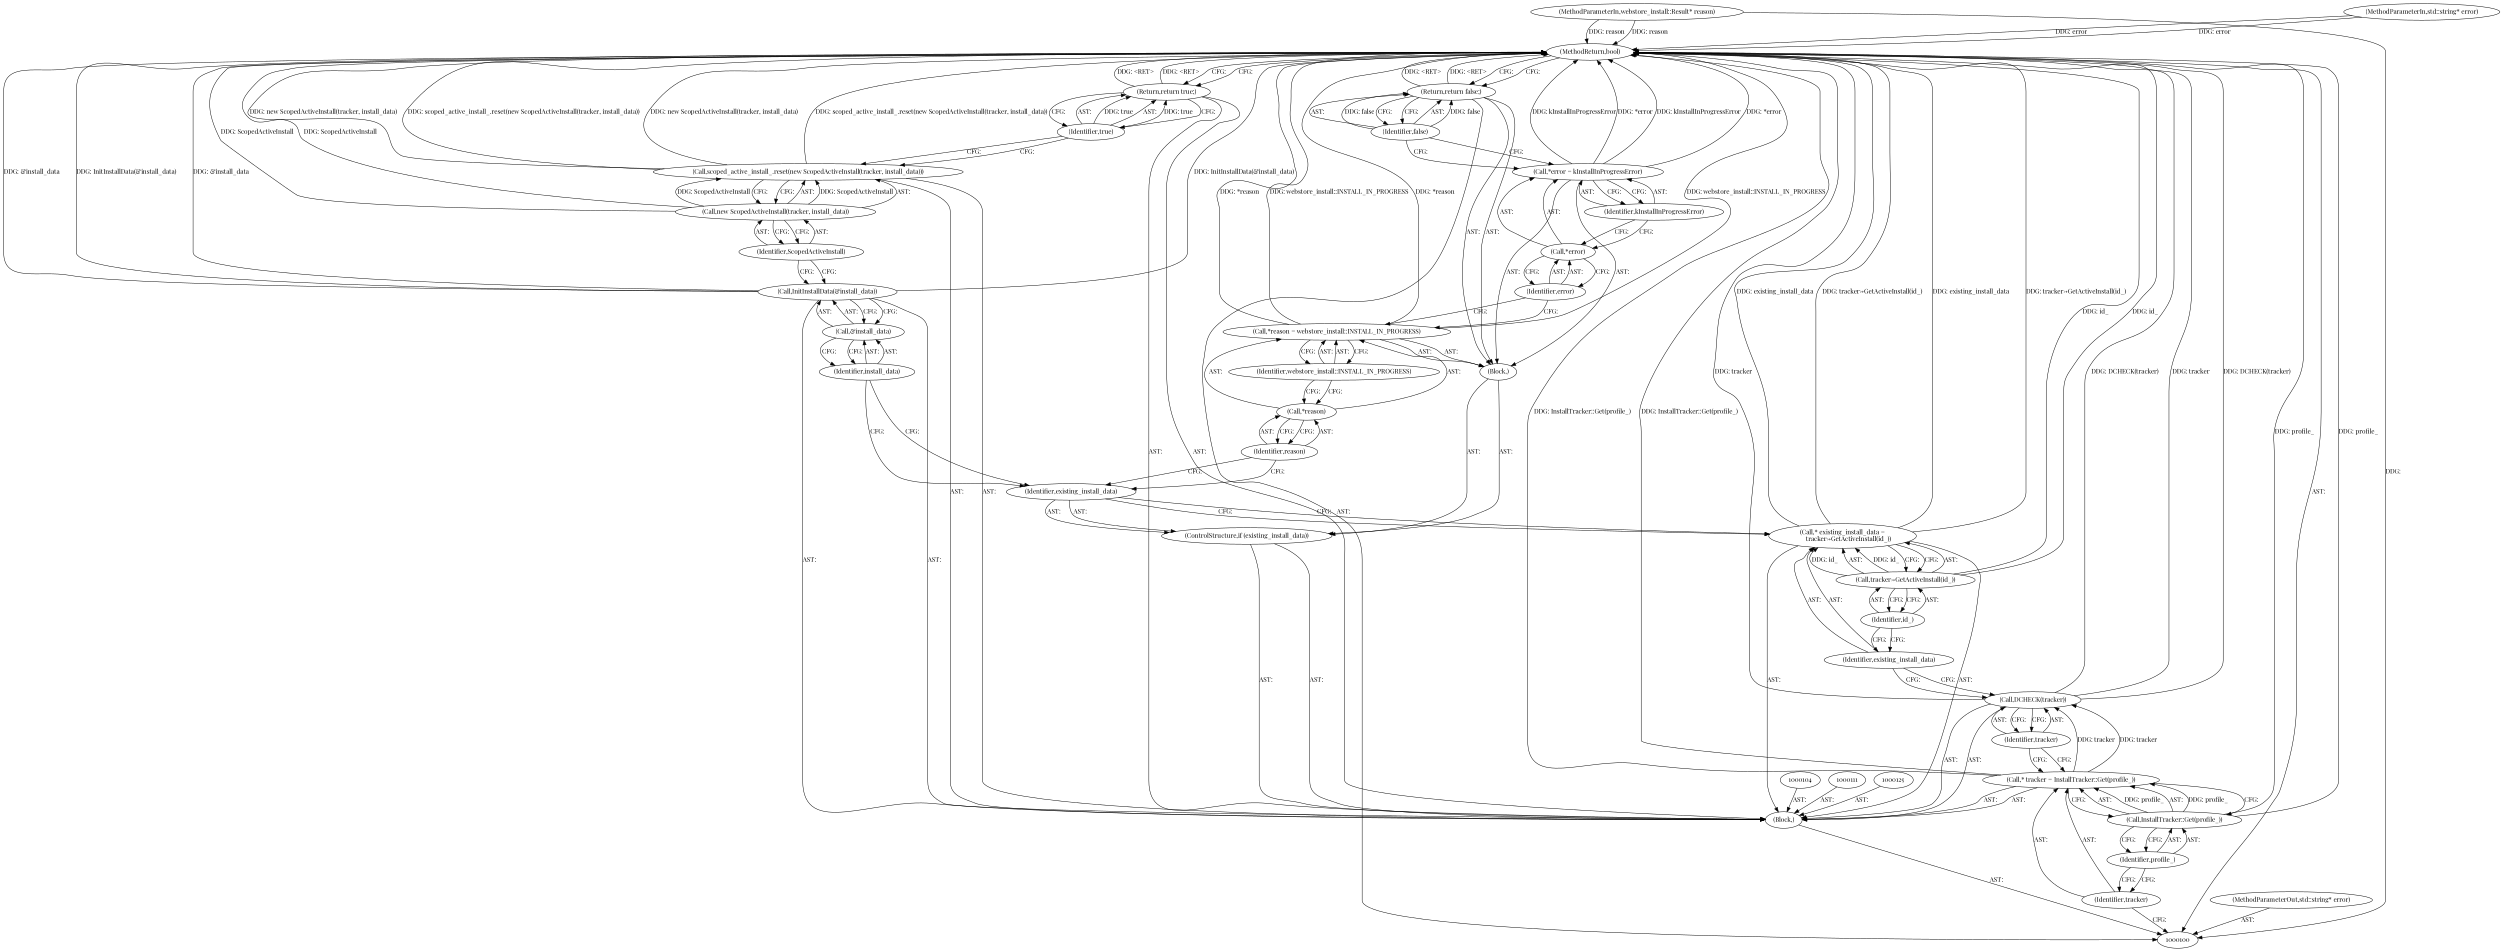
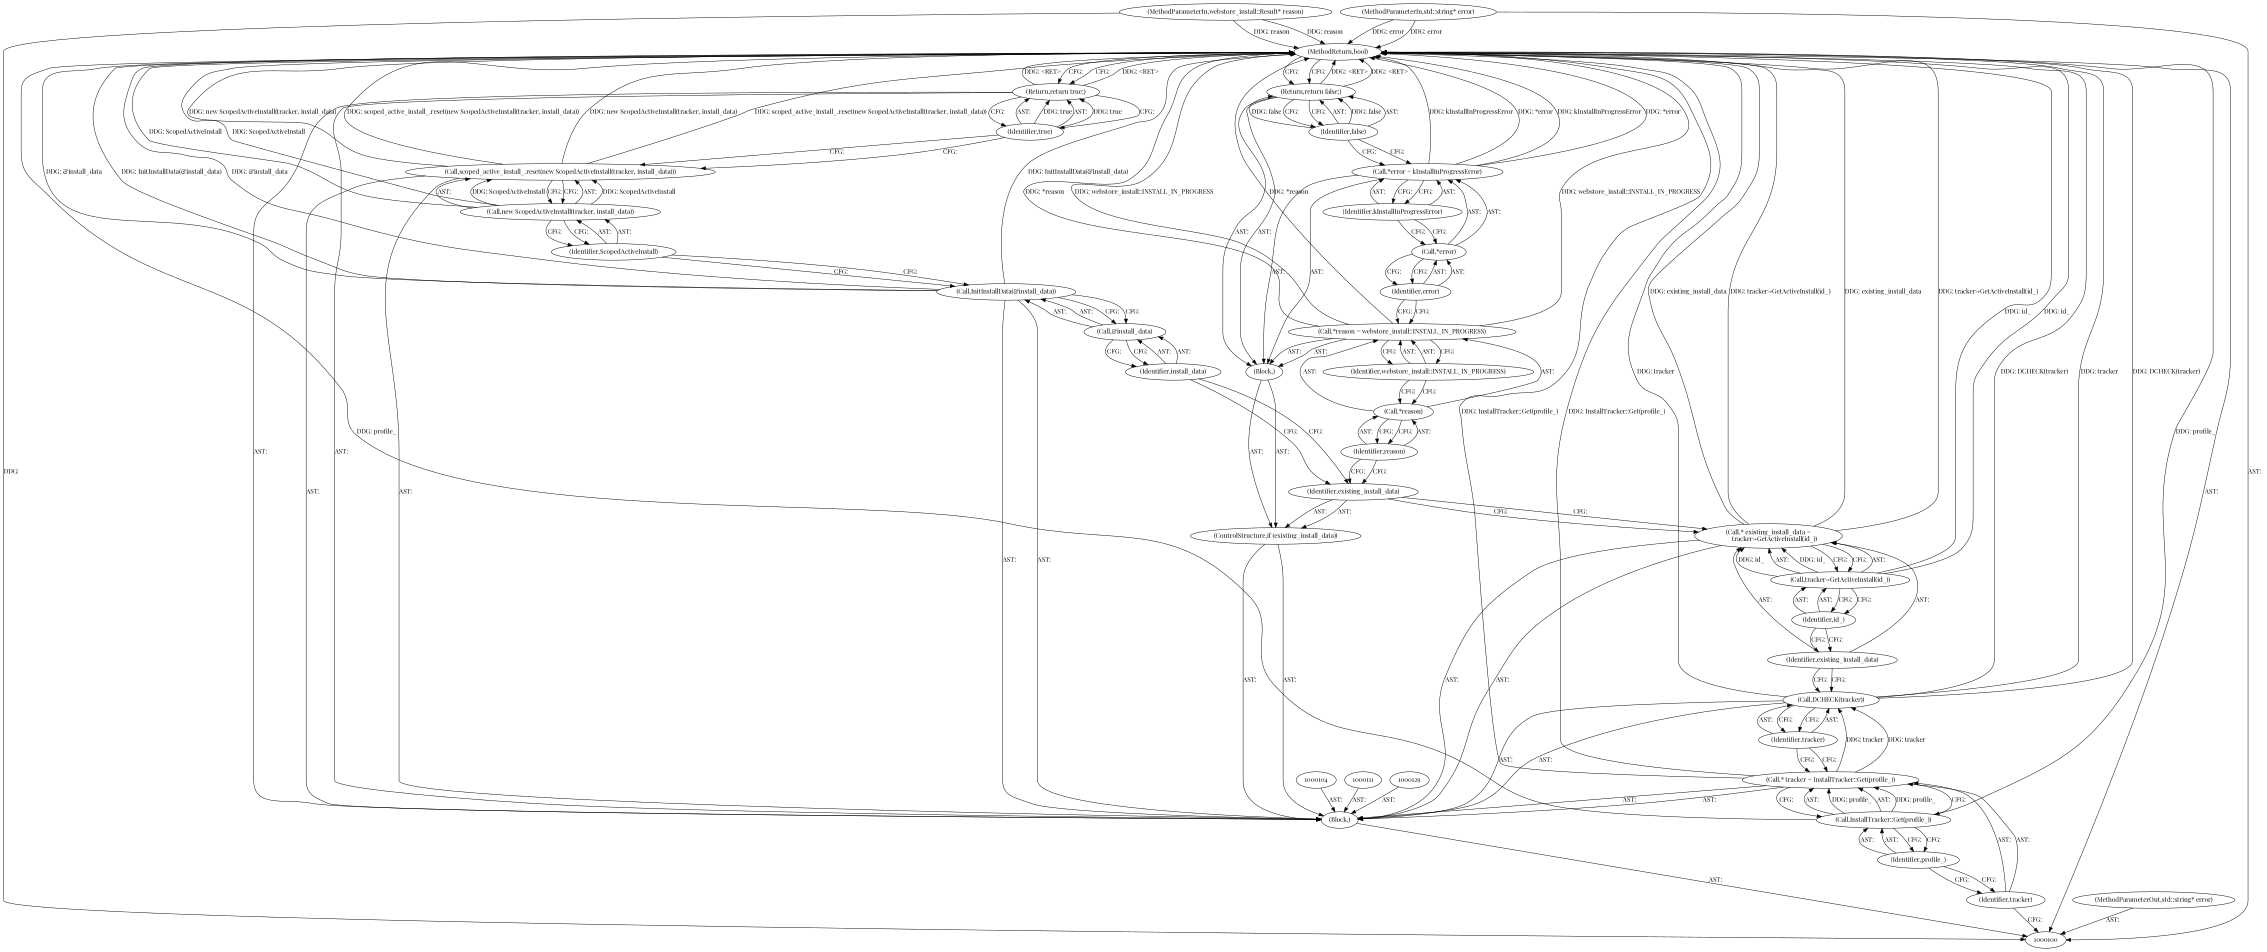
(1362, 753) -> (2248, 193)
